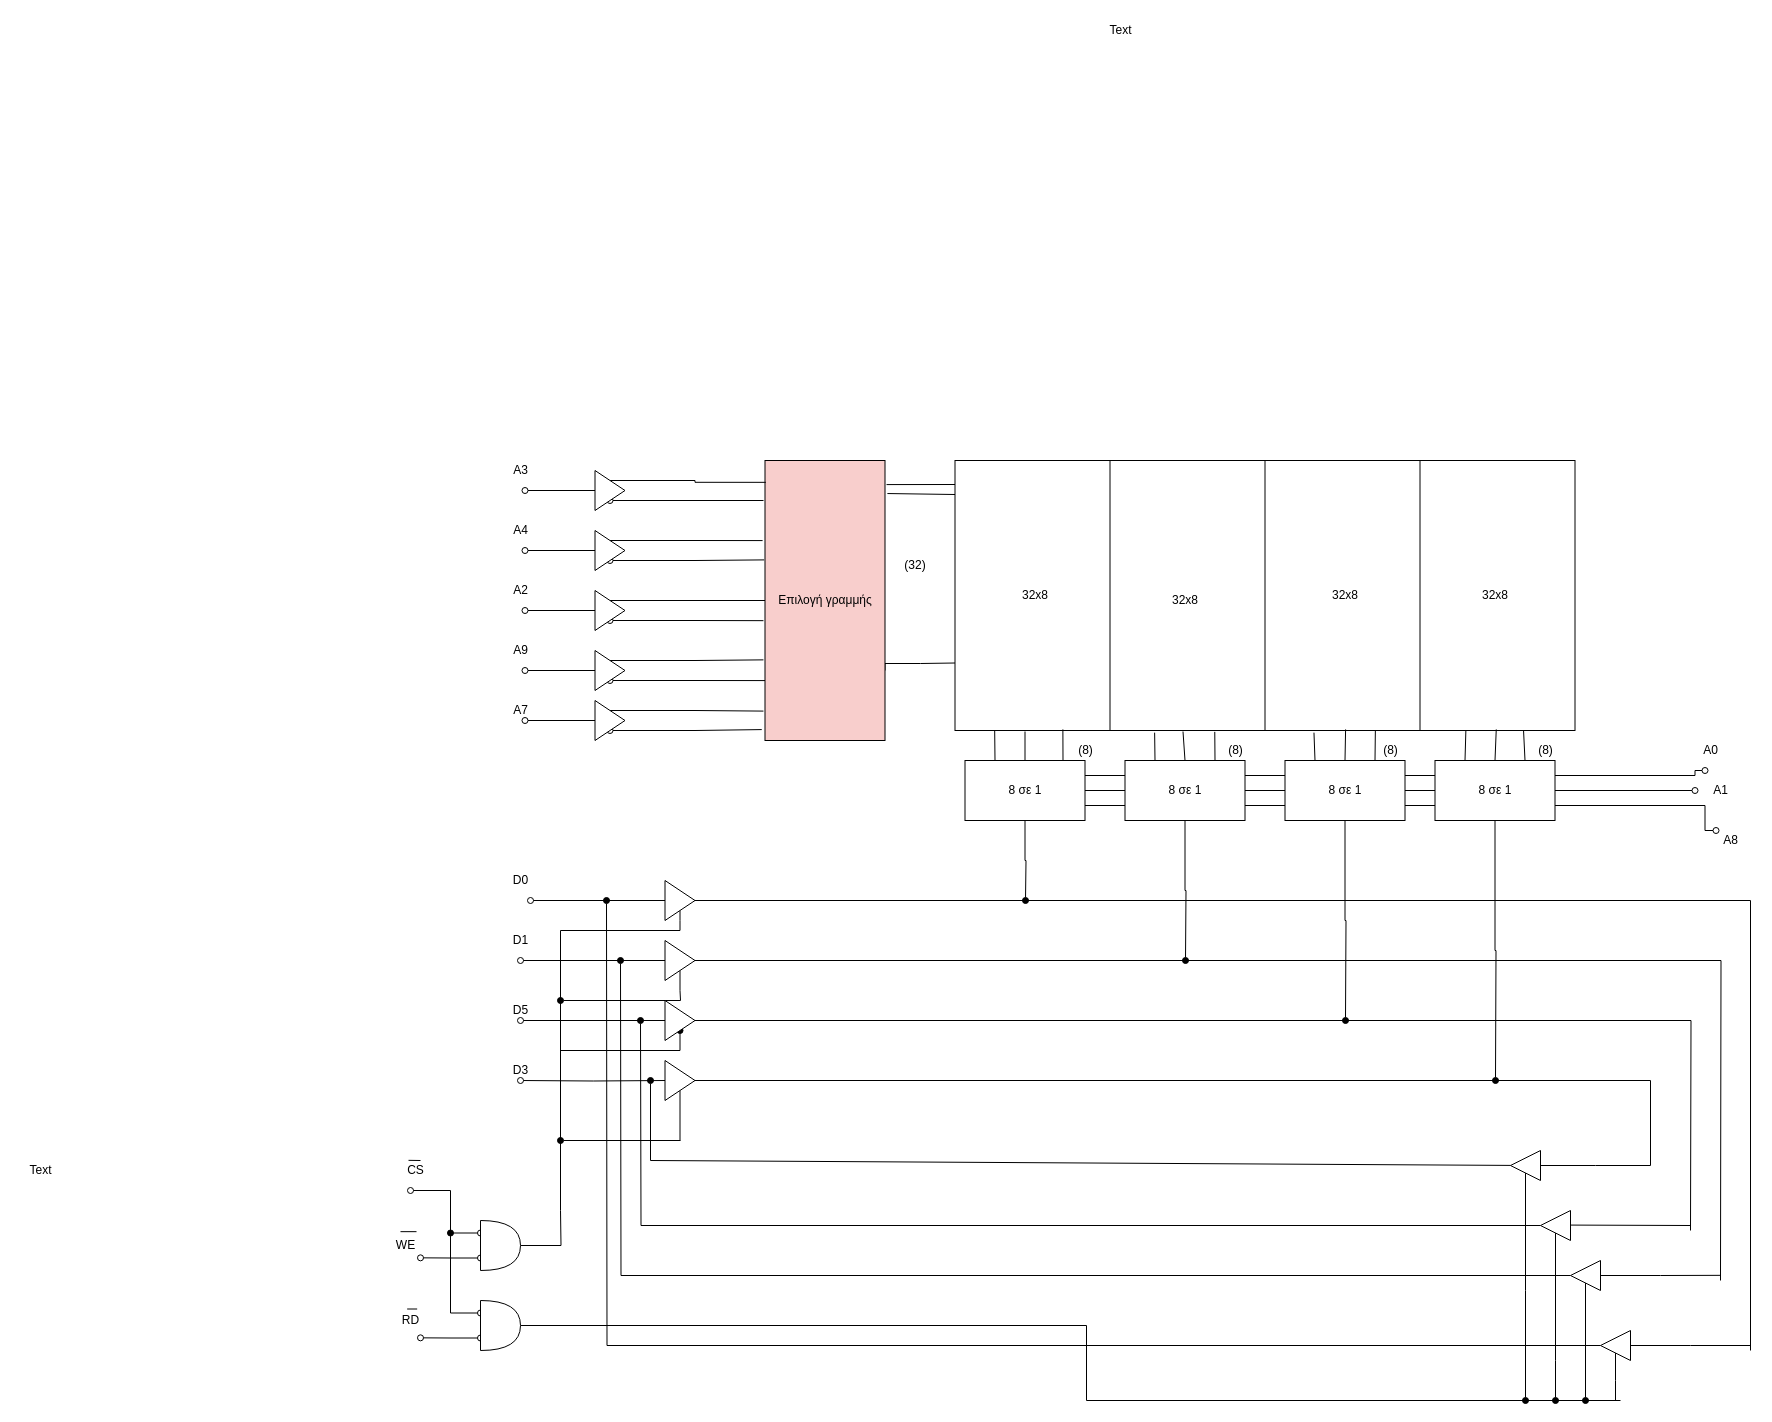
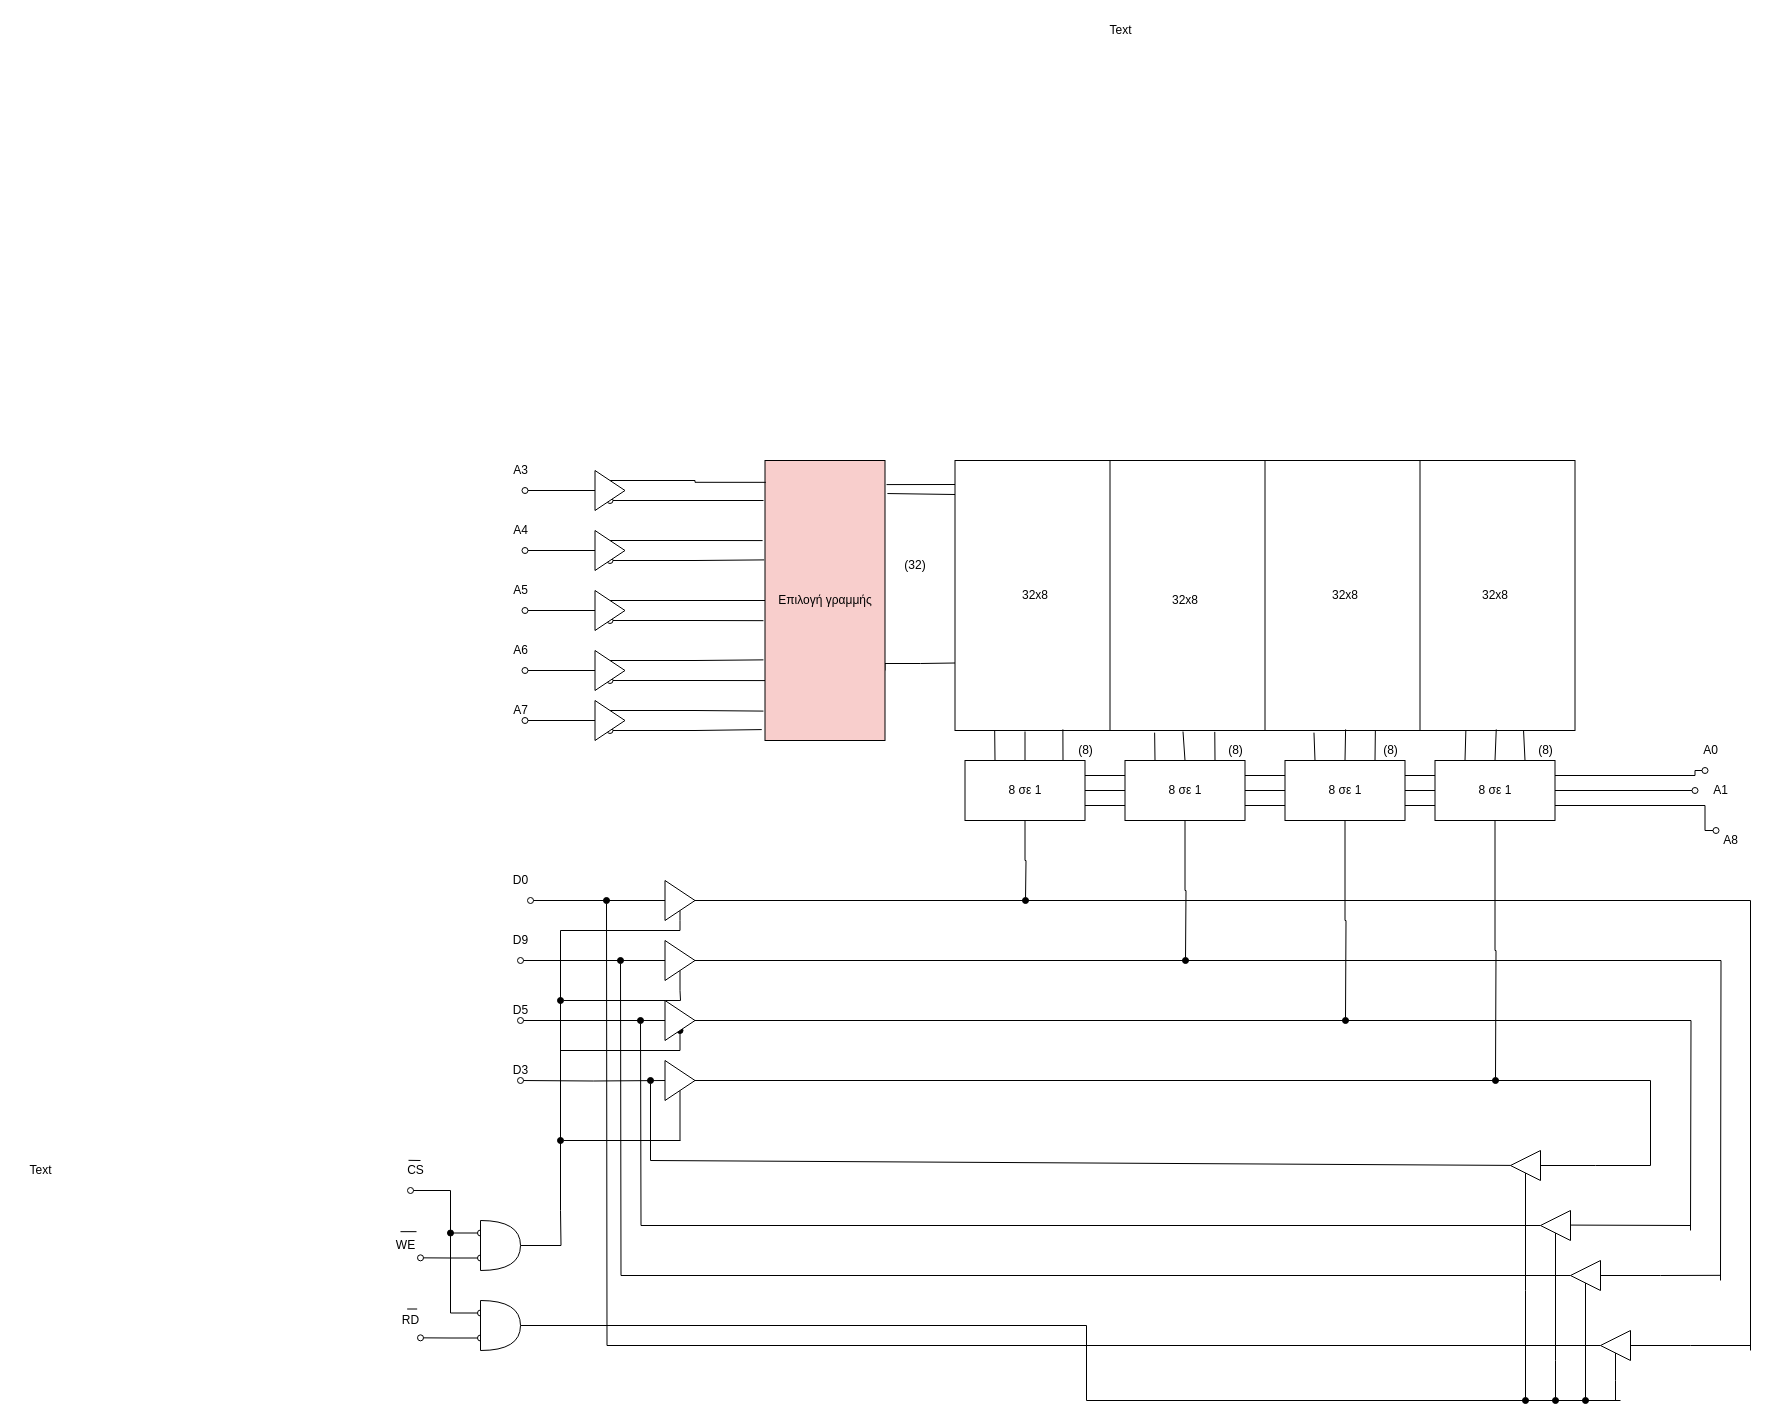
(521, 591) -> (521, 591)
(521, 651) -> (521, 651)
(521, 941) -> (521, 941)
